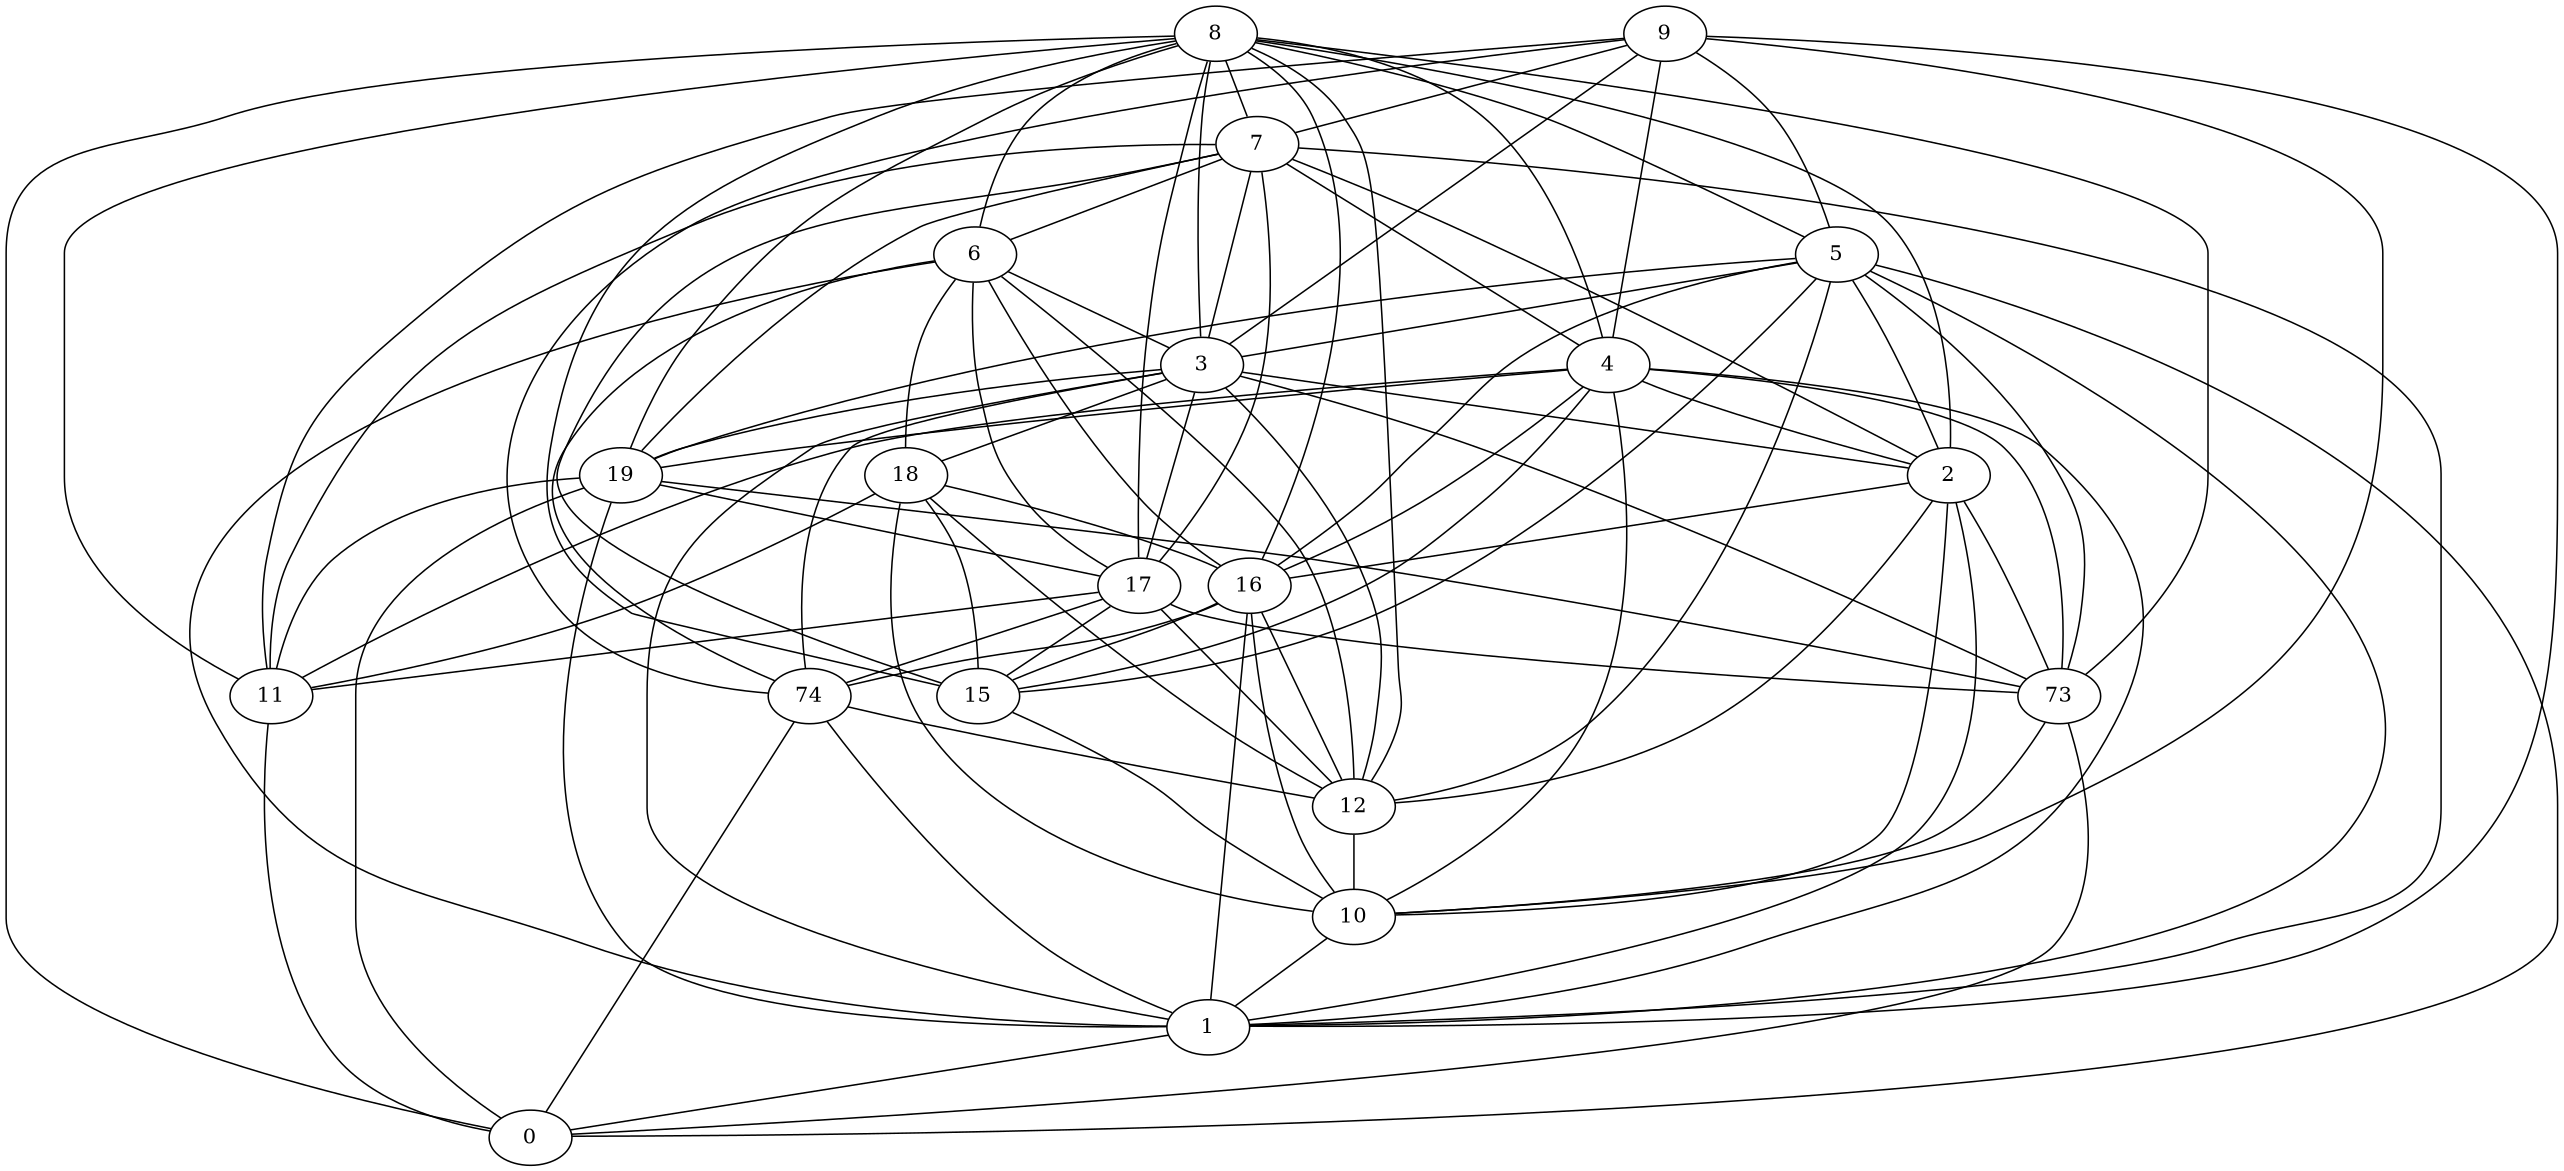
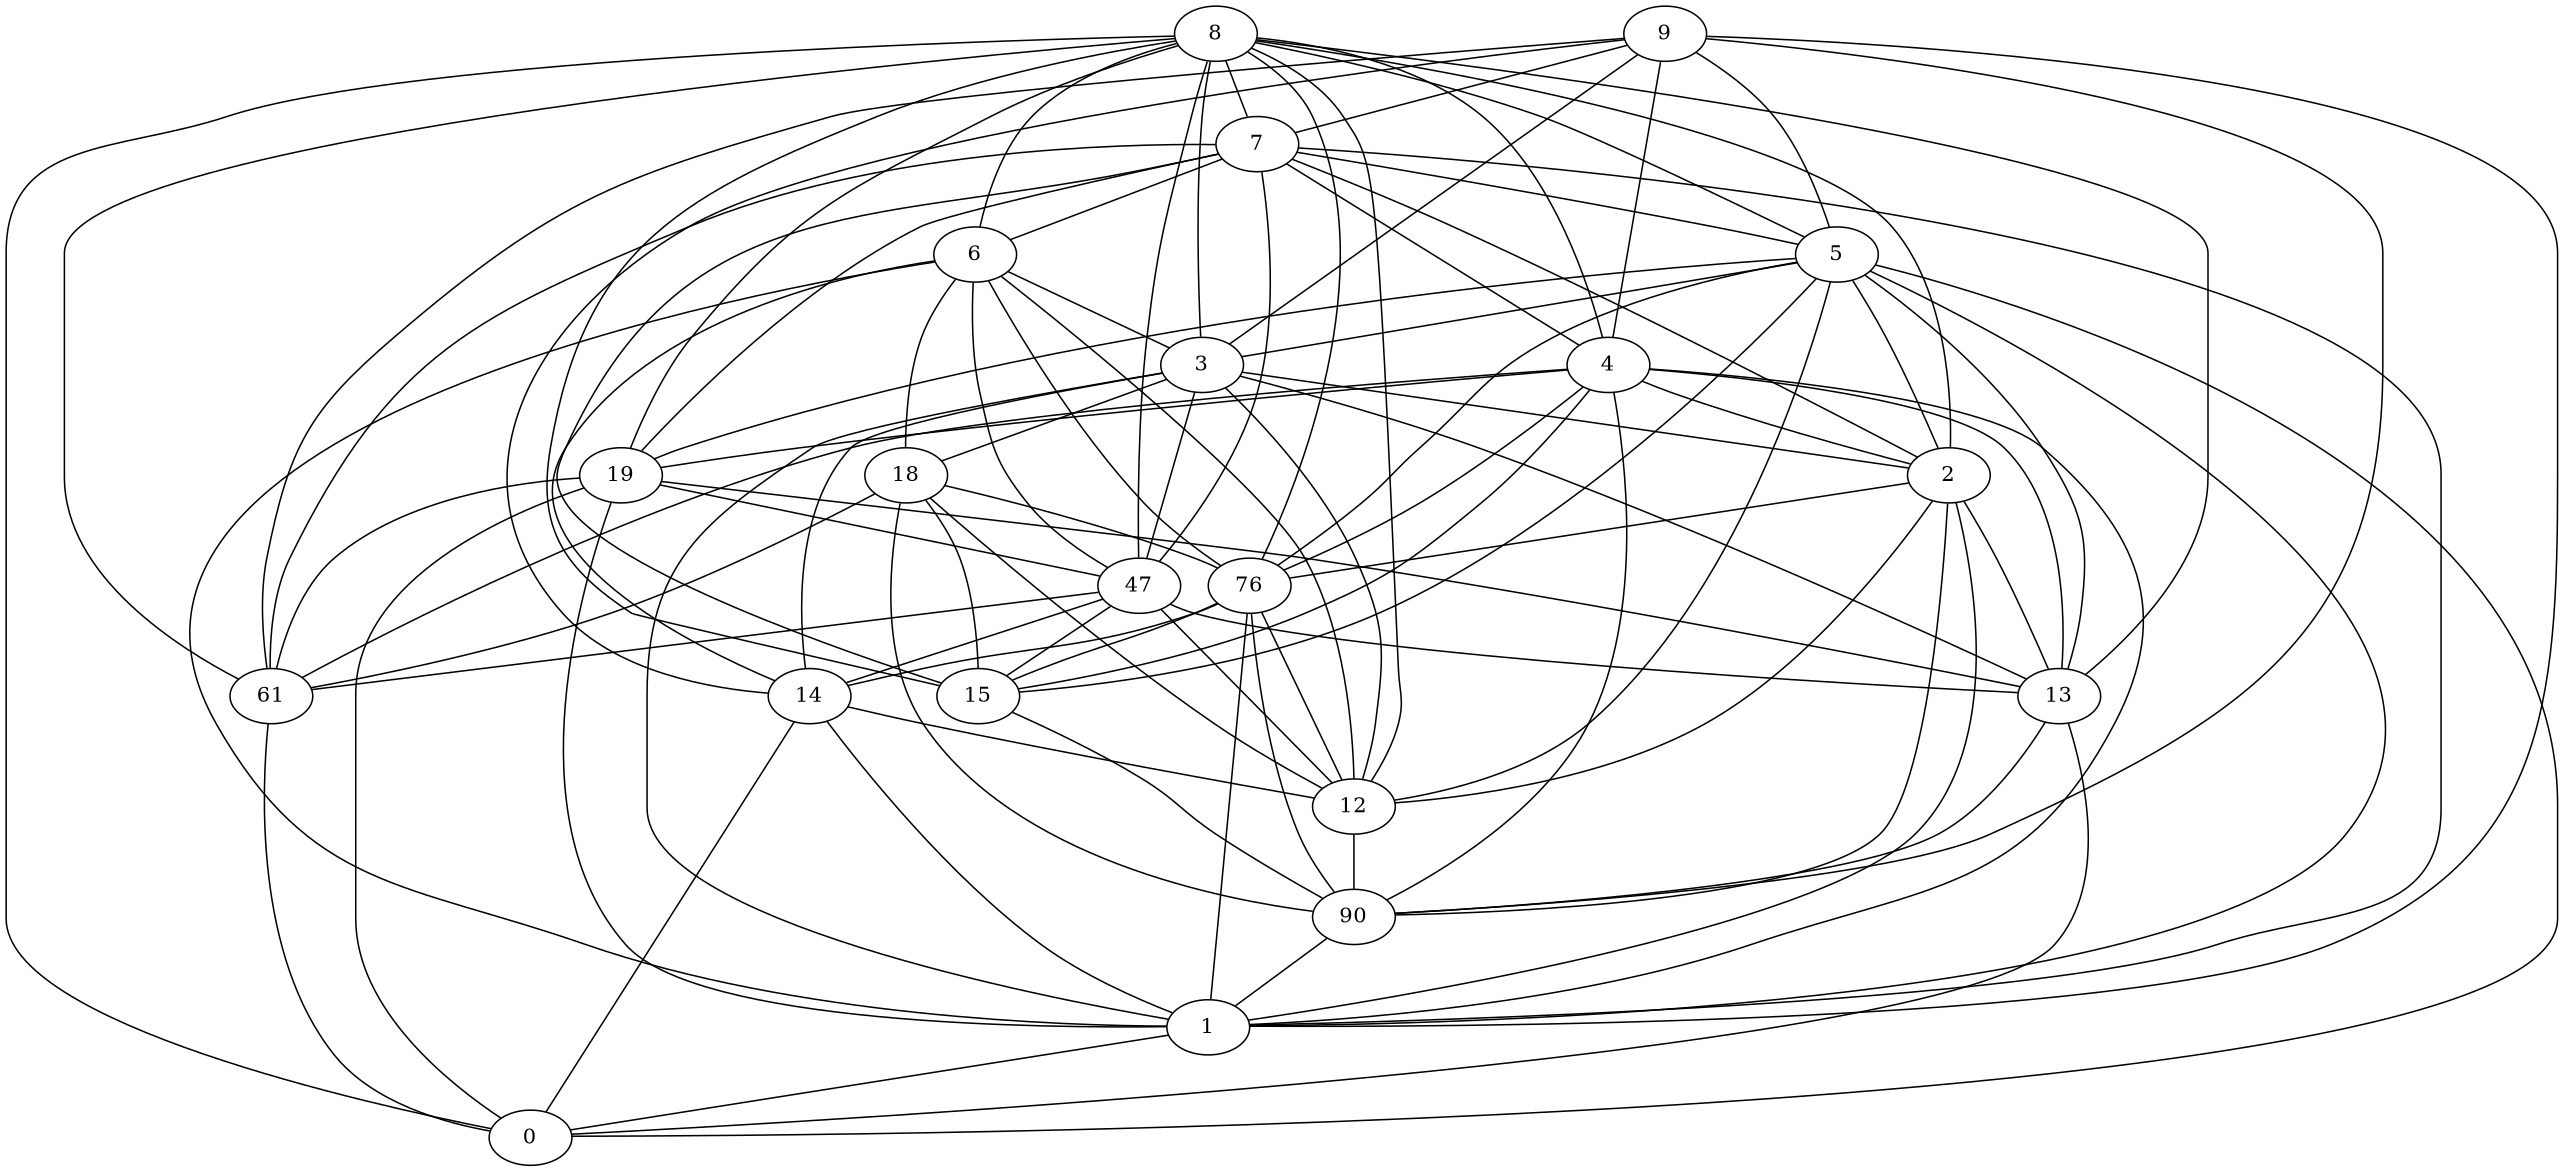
(1230, 255) -> (1561, 198)
(918, 399) -> none
(1139, 586) -> (1139, 586)
(1250, 586) -> (1250, 586)
(271, 696) -> (271, 696)
(810, 696) -> (810, 696)
(2059, 696) -> (2059, 696)
(1354, 917) -> (1354, 917)
